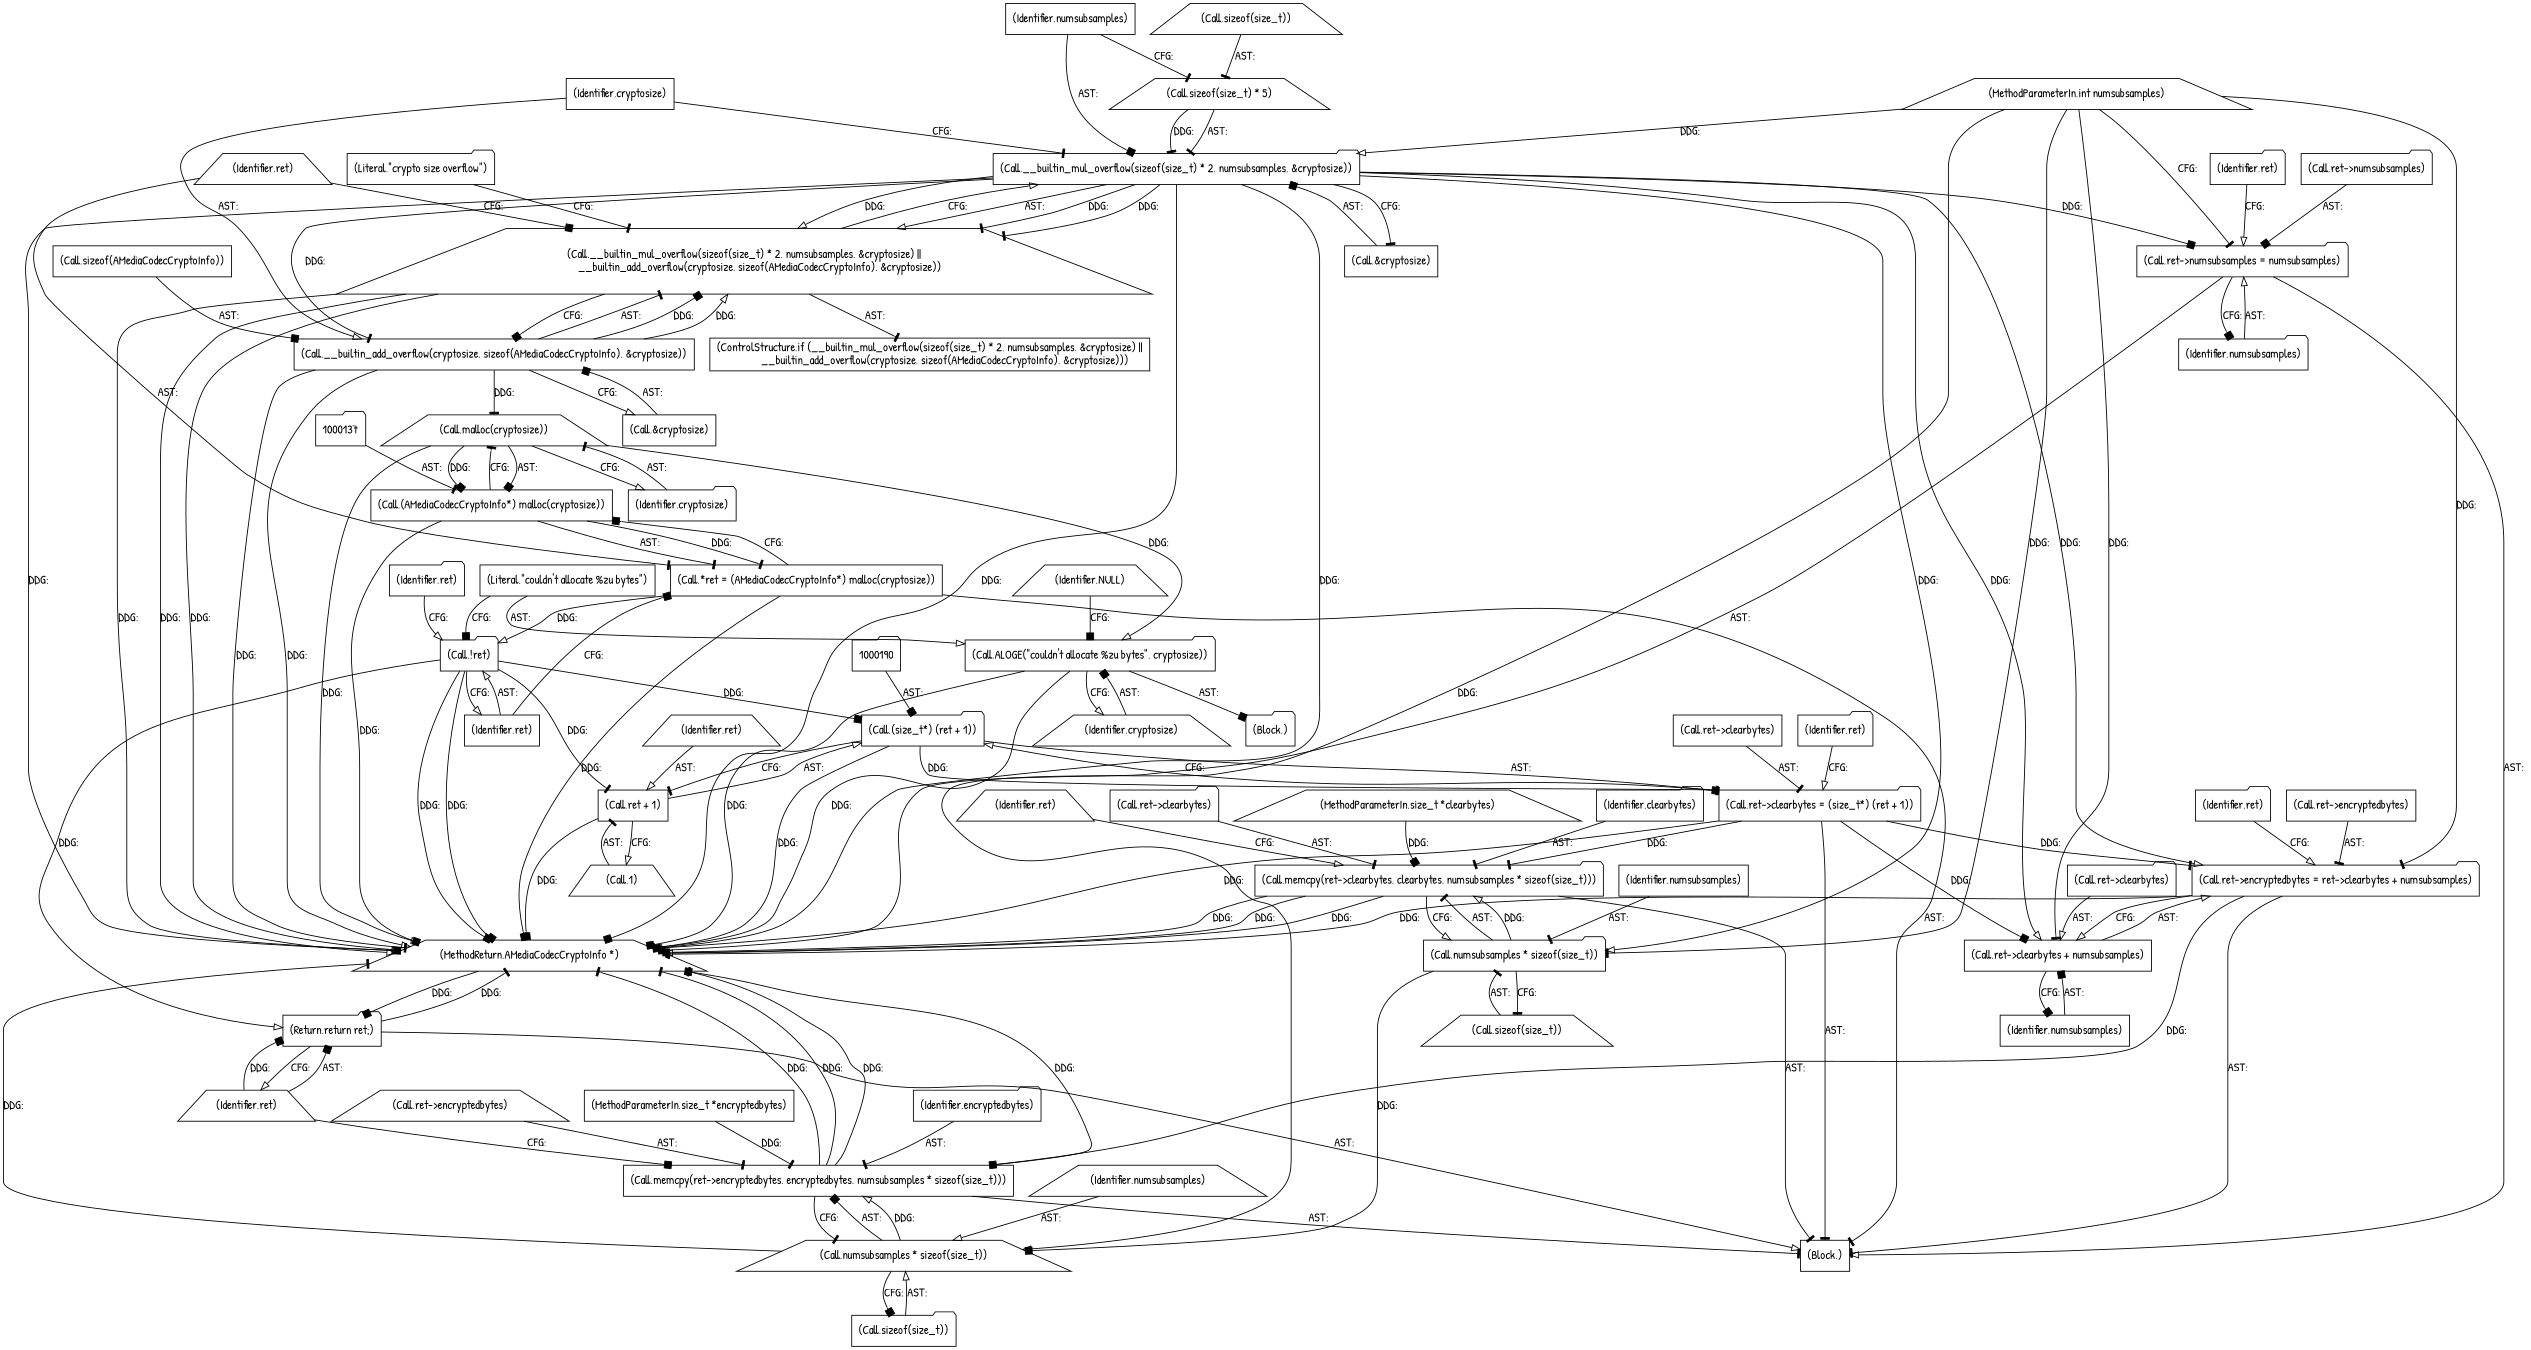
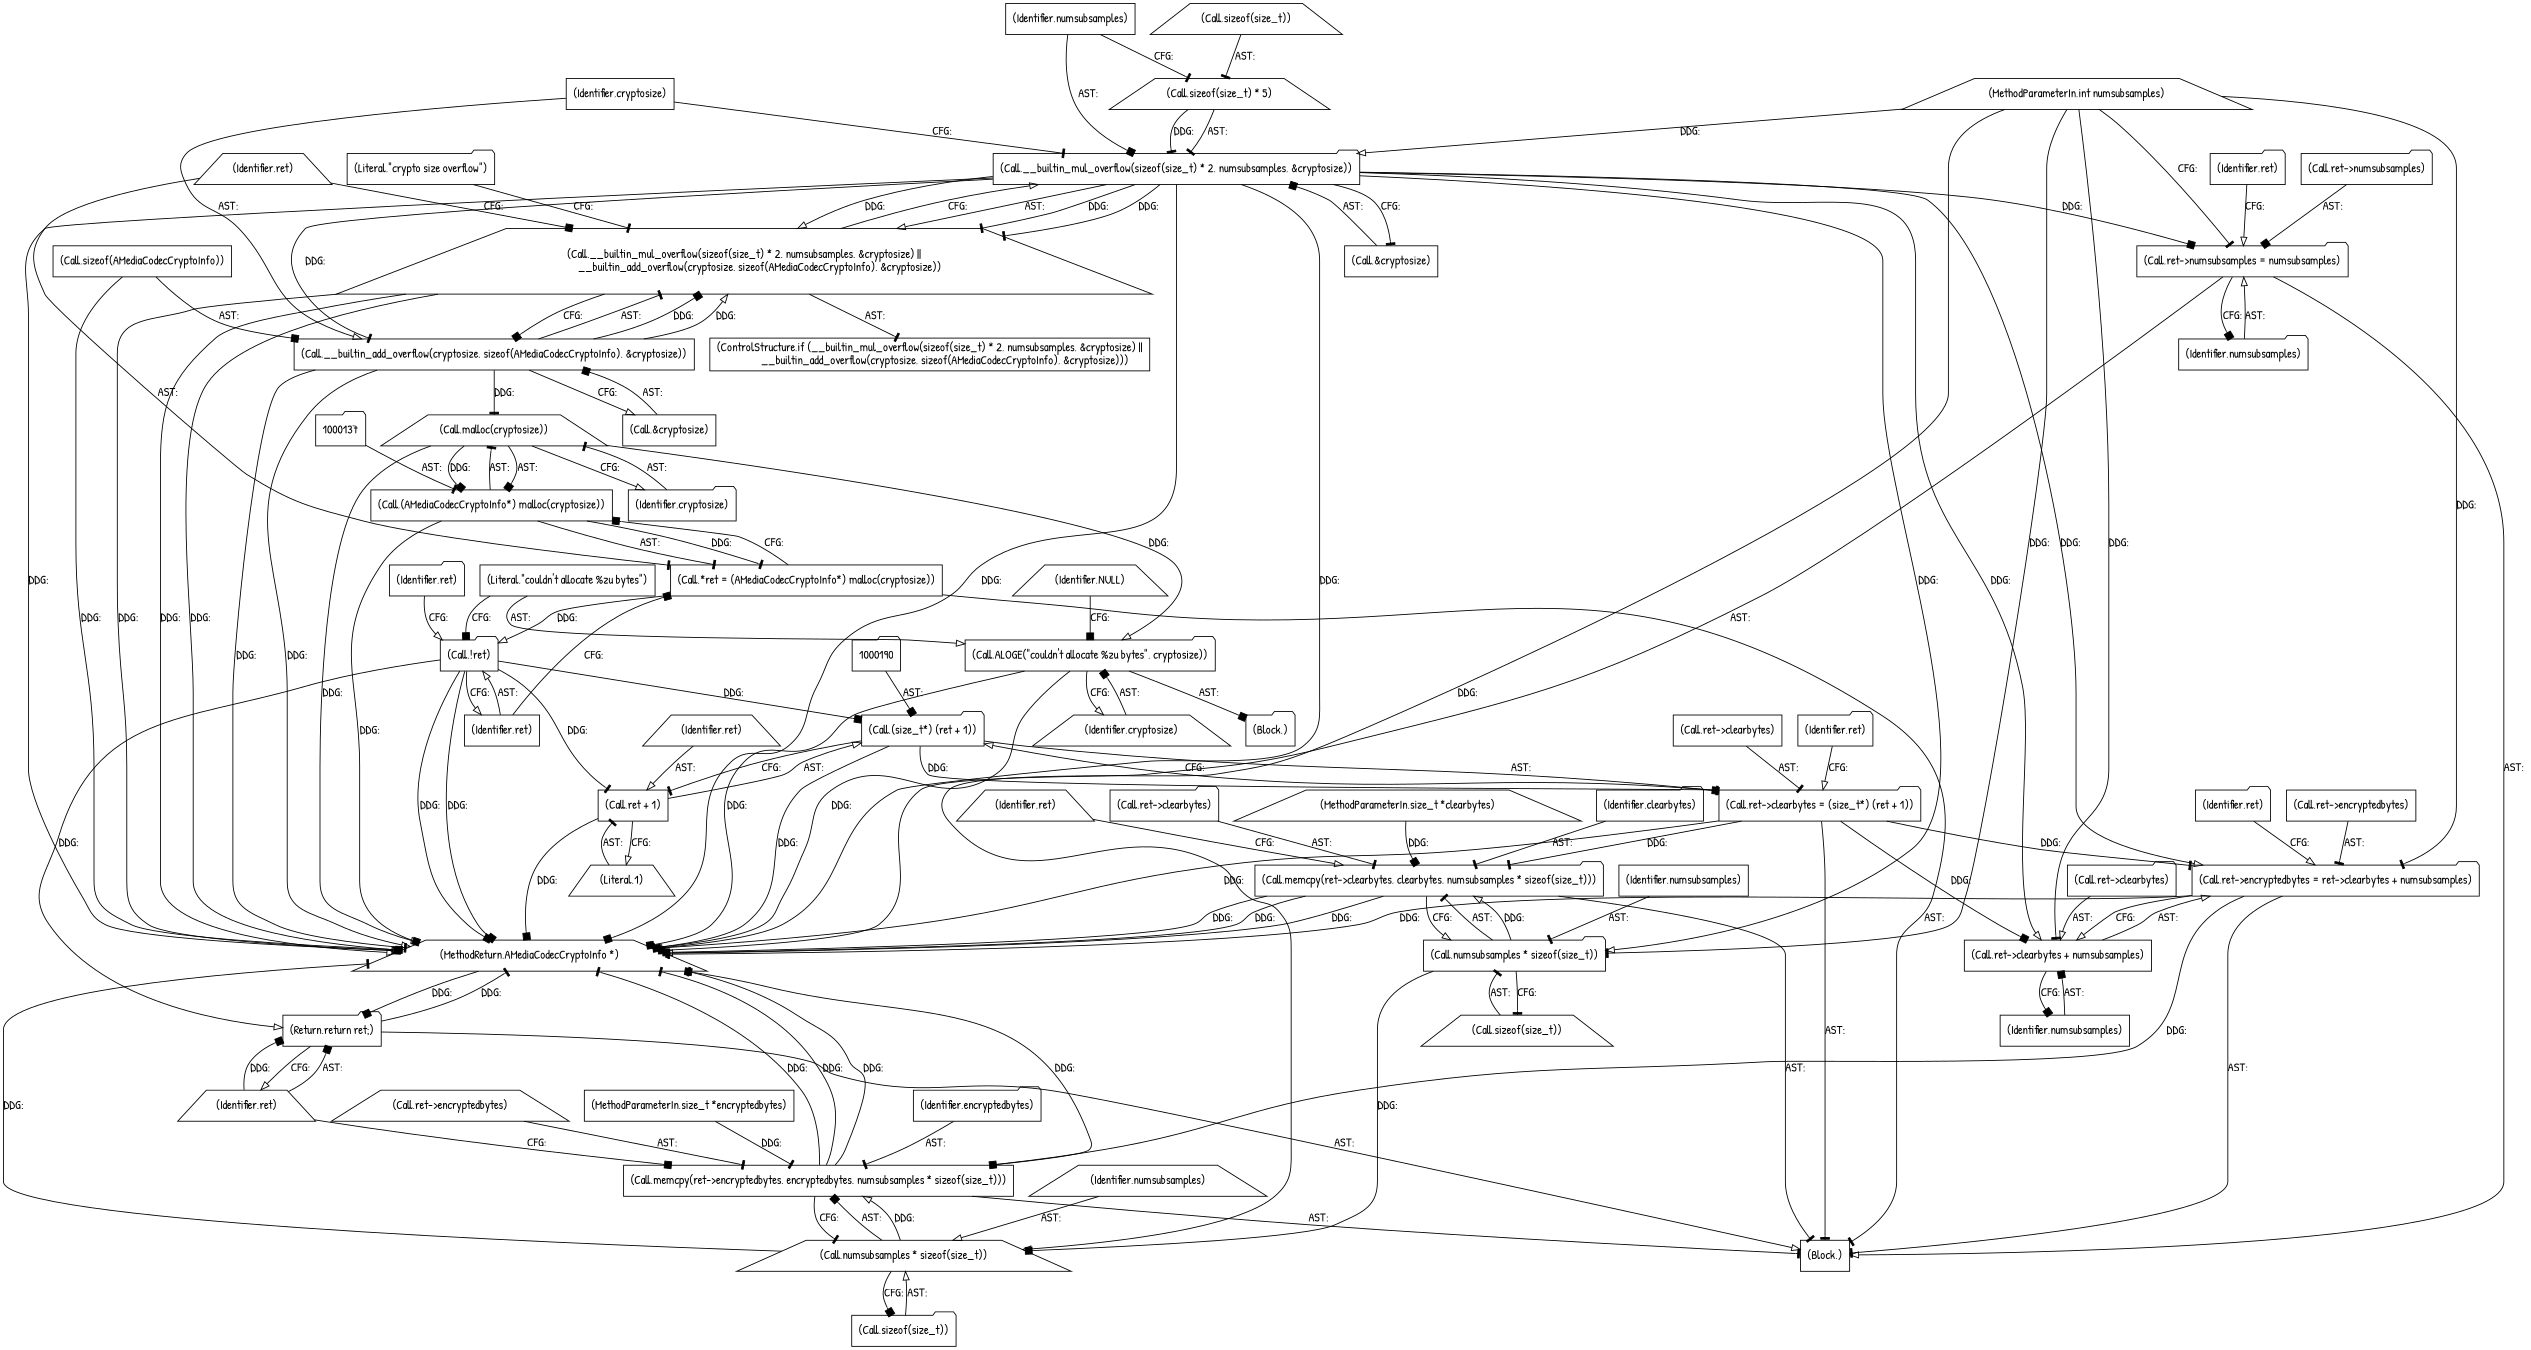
(501, 468) -> (501, 468)
(606, 734) -> (93, 733)
(622, 881) -> (622, 881)
